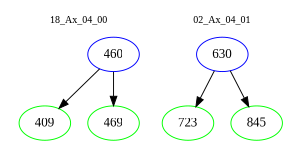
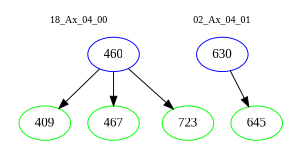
(207, 84) -> (141, 80)
(114, 123) -> (114, 123)
(257, 123) -> (257, 123)
